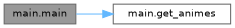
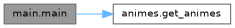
(172, 14) -> (172, 14)
